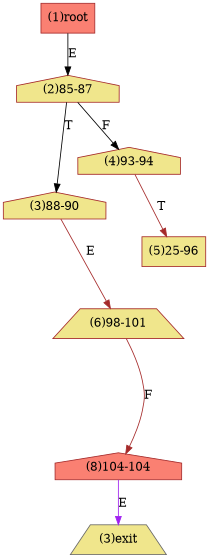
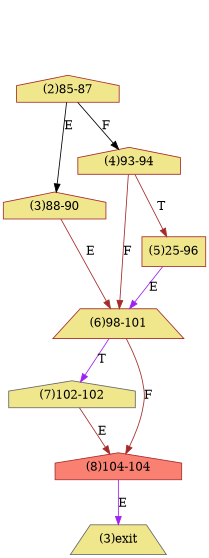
(68, 18) -> none
(69, 126) -> (69, 126)
none -> (124, 237)
none -> (149, 284)
none -> (72, 396)
